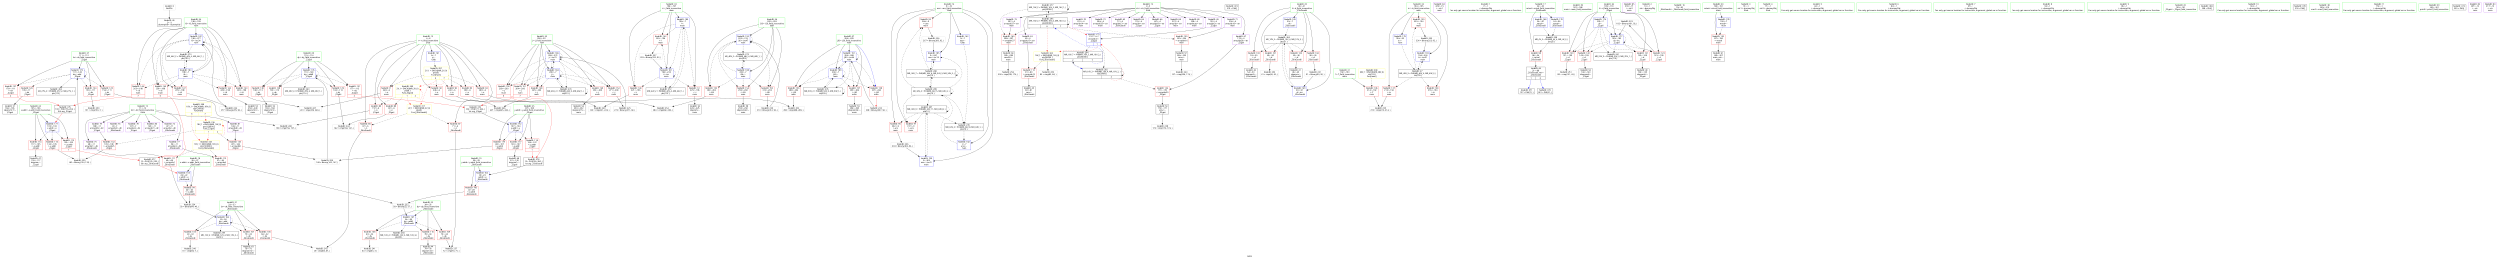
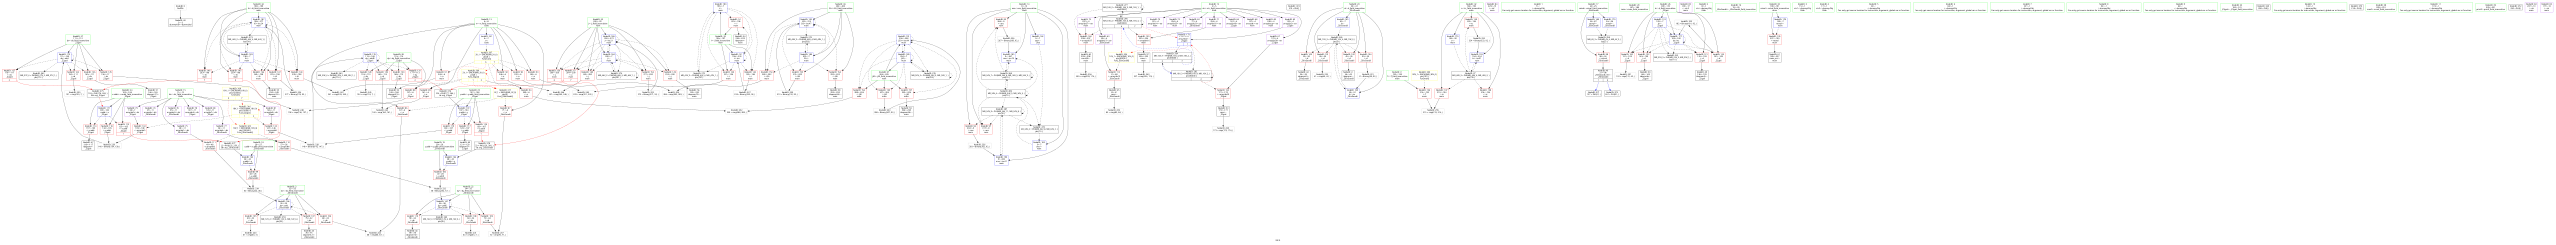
(1139, 23) -> none
(695, 45) -> (729, 31)
(839, 55) -> (894, 66)
none -> (84, 57)
(463, 61) -> (503, 84)
(869, 63) -> (884, 84)
(309, 64) -> (425, 79)
(1048, 65) -> (1114, 103)
none -> (366, 93)
(876, 101) -> (884, 103)
(167, 169) -> (237, 152)
